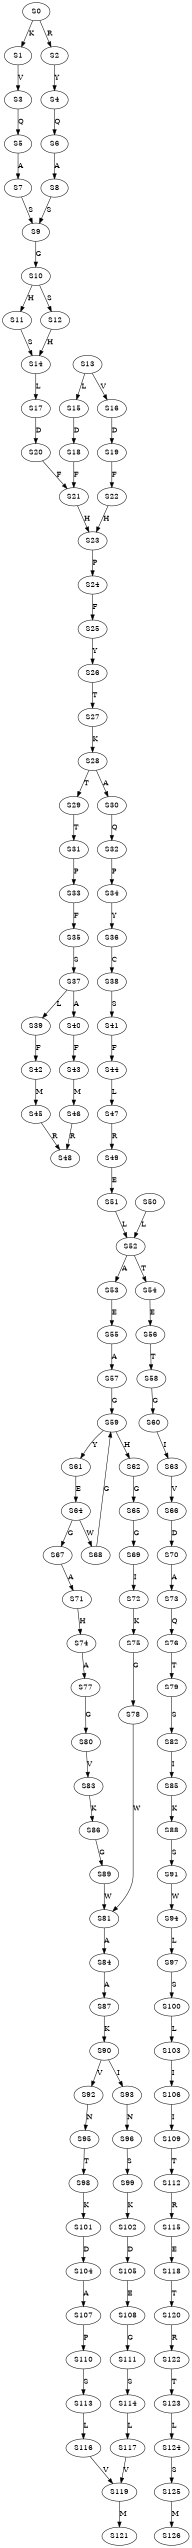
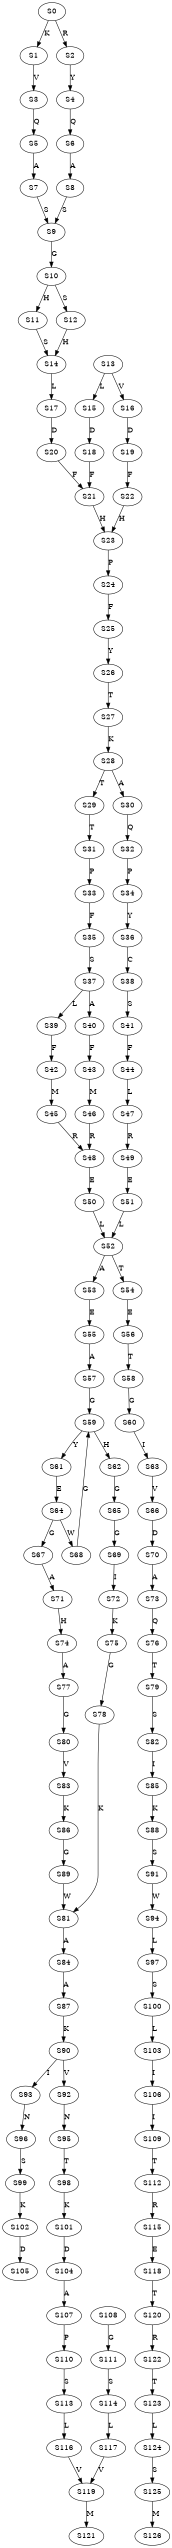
none -> (89, 1178)
(137, 1809) -> (101, 1809)
(128, 2291) -> none
